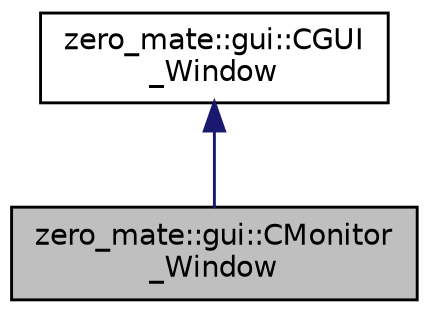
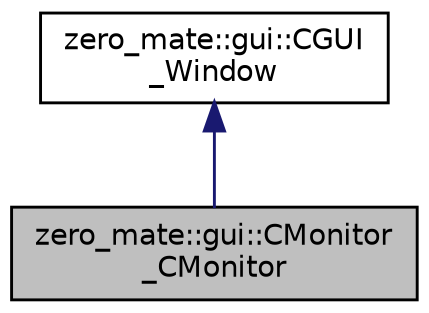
(214, 254) -> (214, 254)
